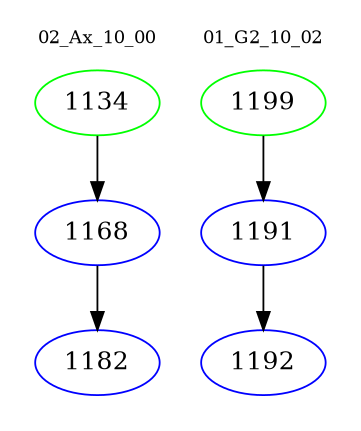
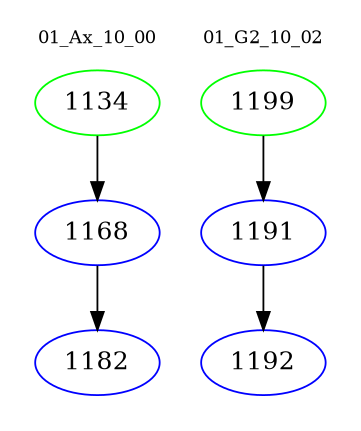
(97, 39) -> (97, 39)
